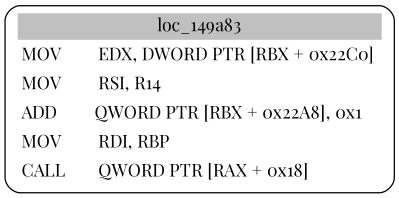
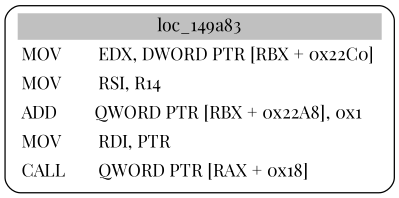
(96, 142) -> (96, 142)
